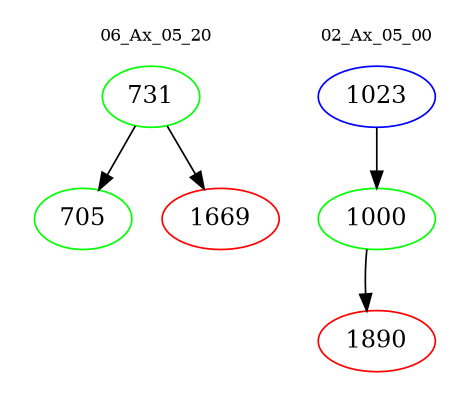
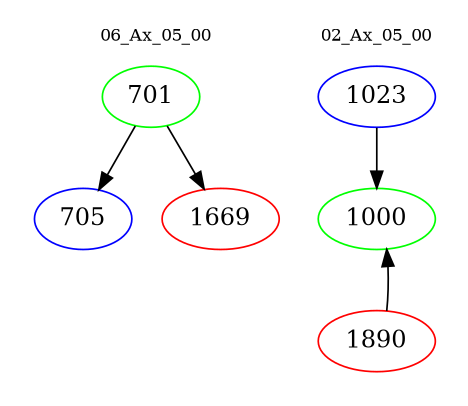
(156, 36) -> (156, 36)
(151, 97) -> (151, 97)
(83, 219) -> (83, 219)
(365, 272) -> (388, 289)
